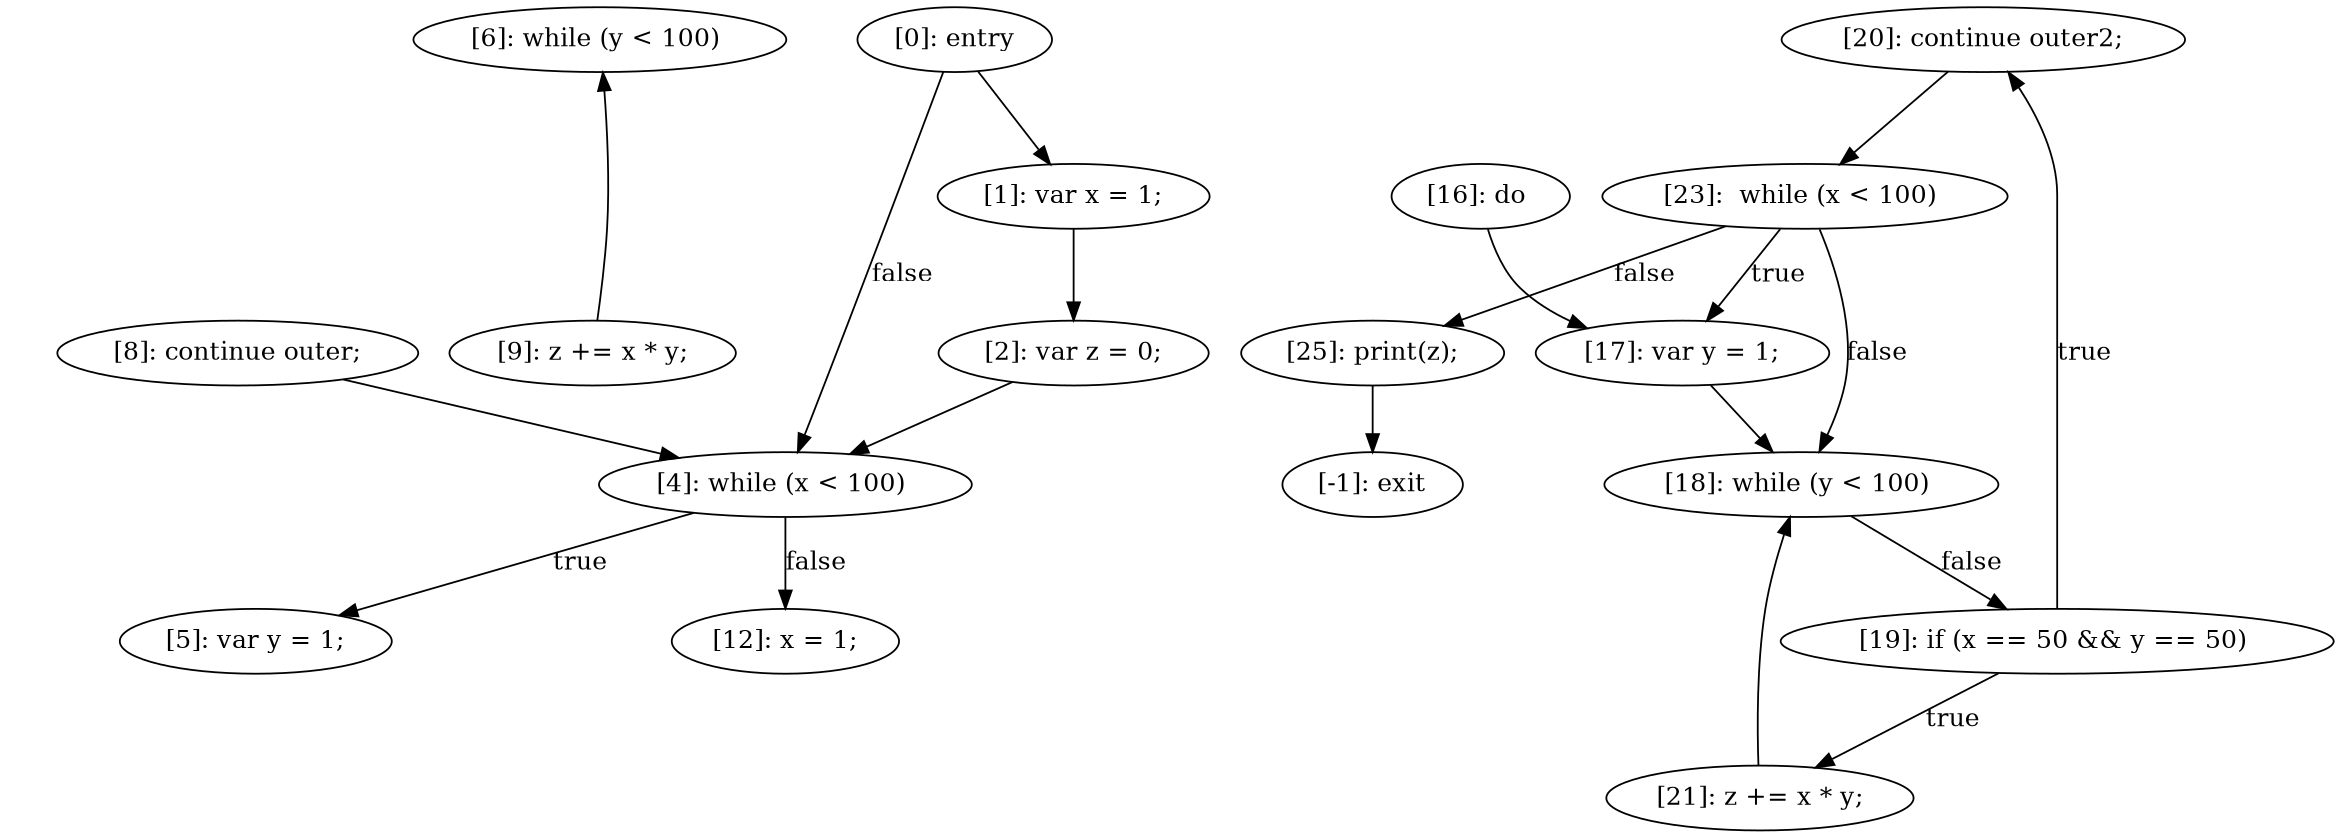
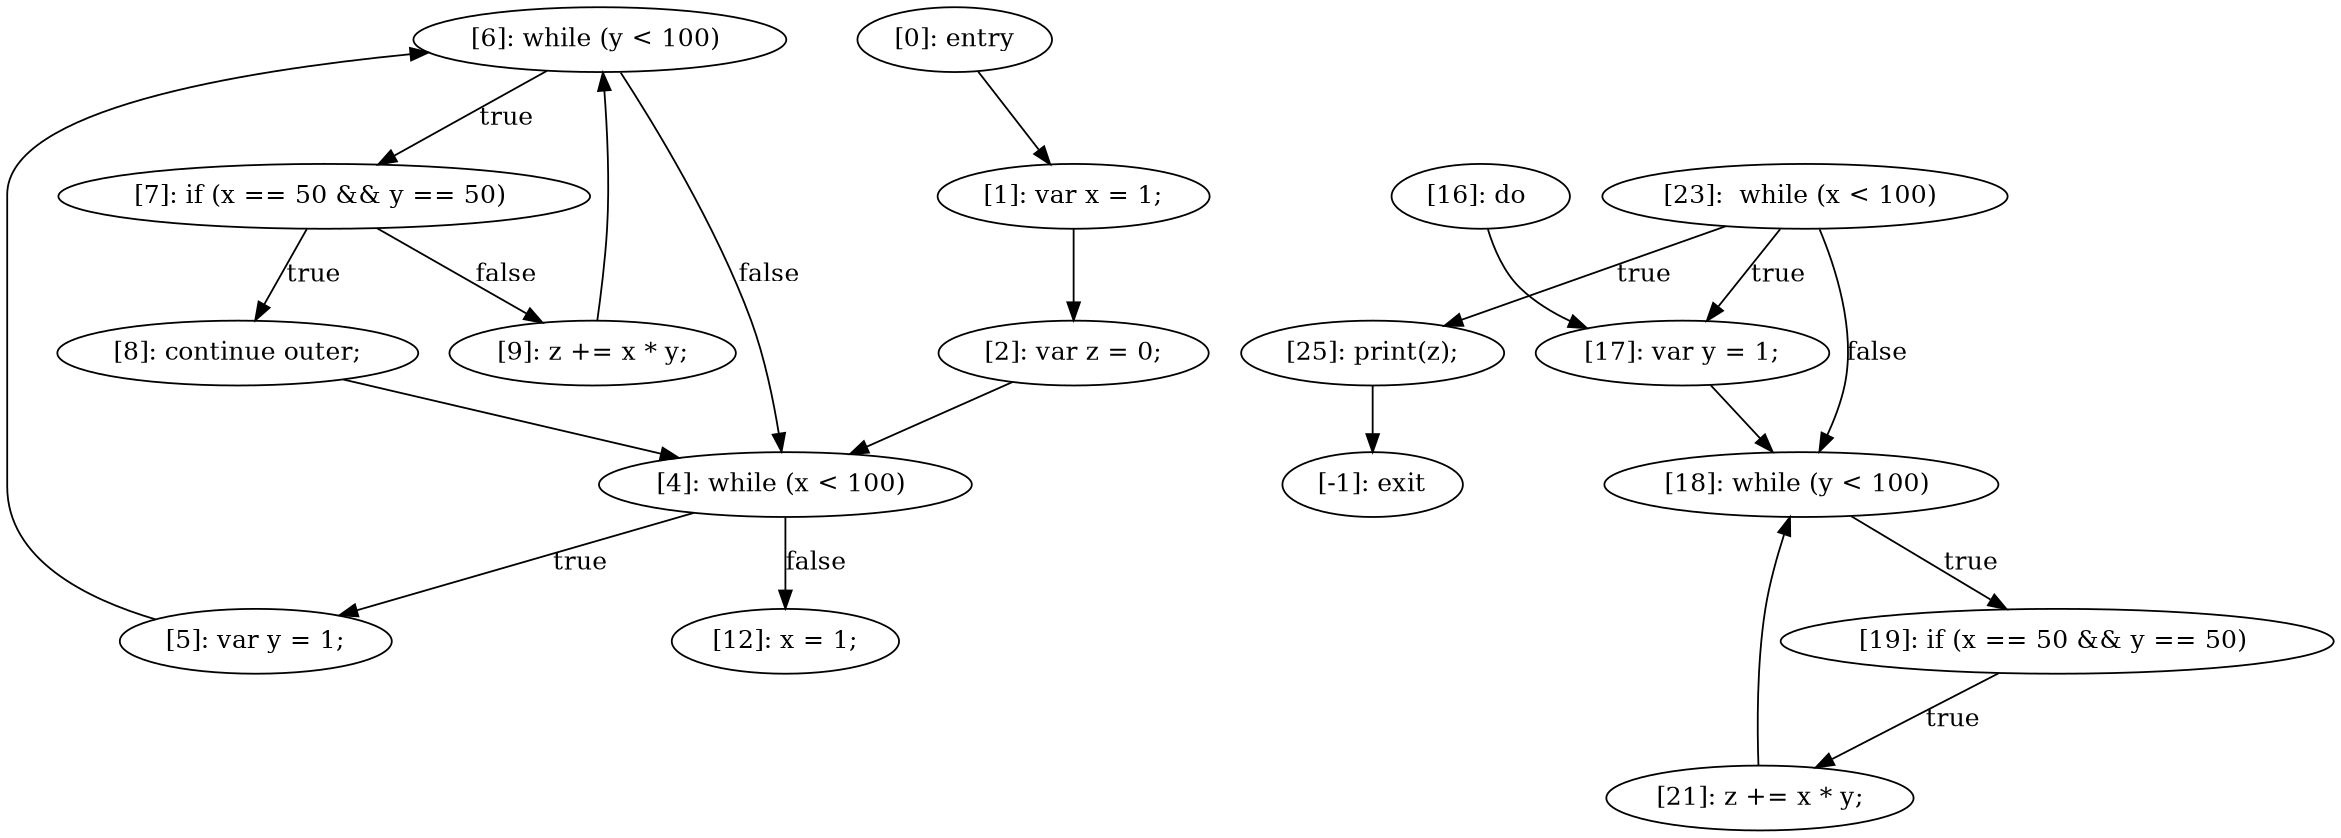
(1983, 40) -> none
none -> (324, 196)
none -> (7, 224)
(875, 254) -> (719, 245)
(1645, 275) -> (1645, 275)
(1972, 563) -> (1972, 563)
